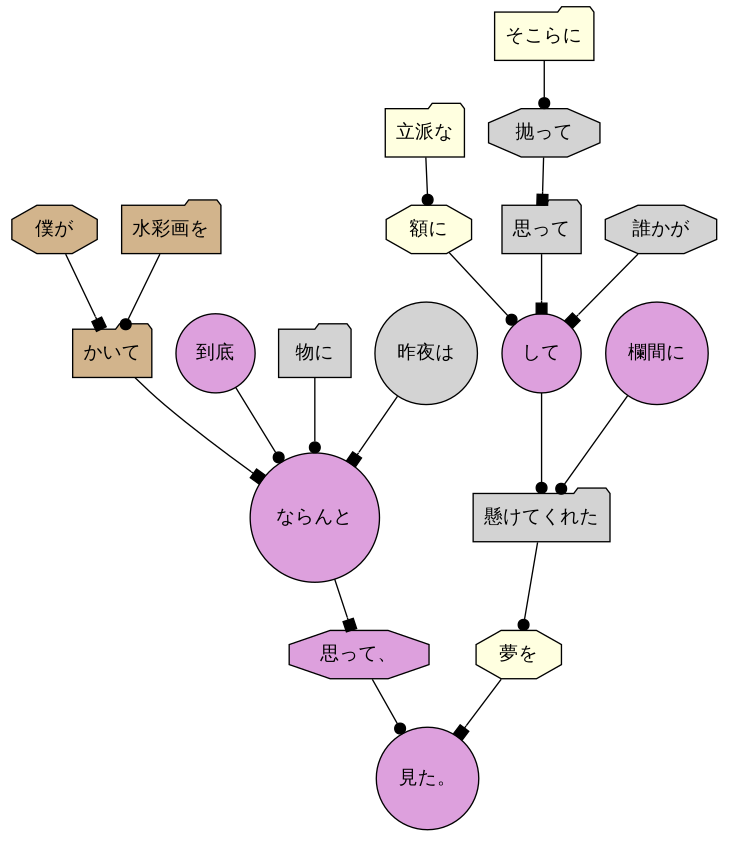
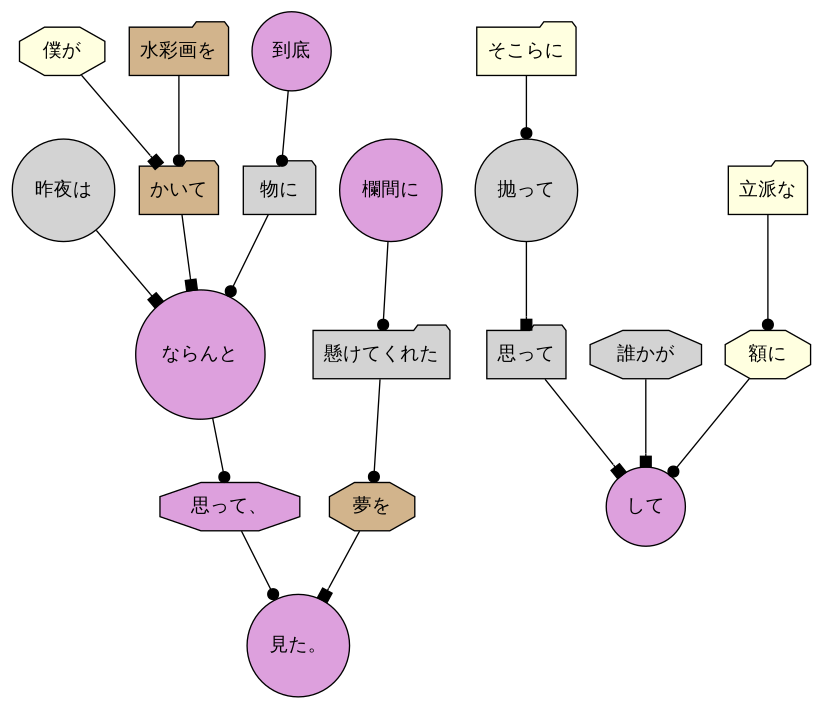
(544, 133) -> (526, 190)
(55, 229) -> (62, 51)
(256, 420) -> (285, 123)
(542, 438) -> none
(341, 598) -> (218, 445)
(519, 655) -> (372, 507)
